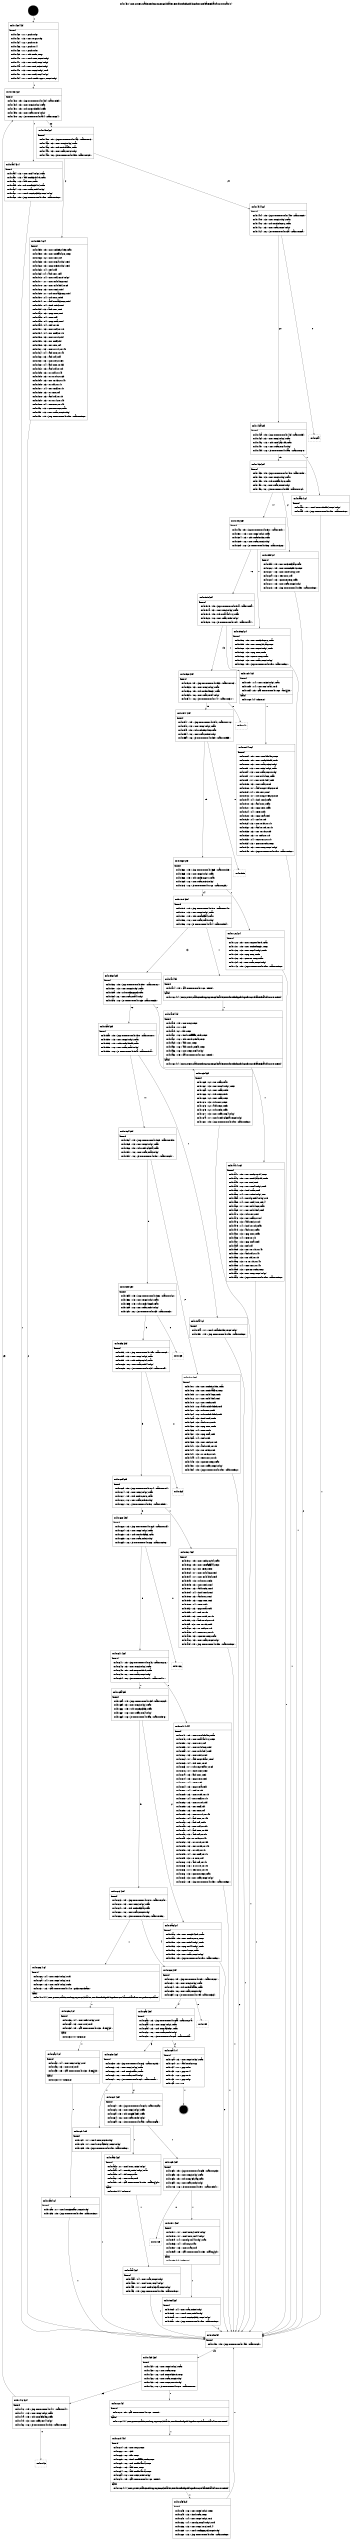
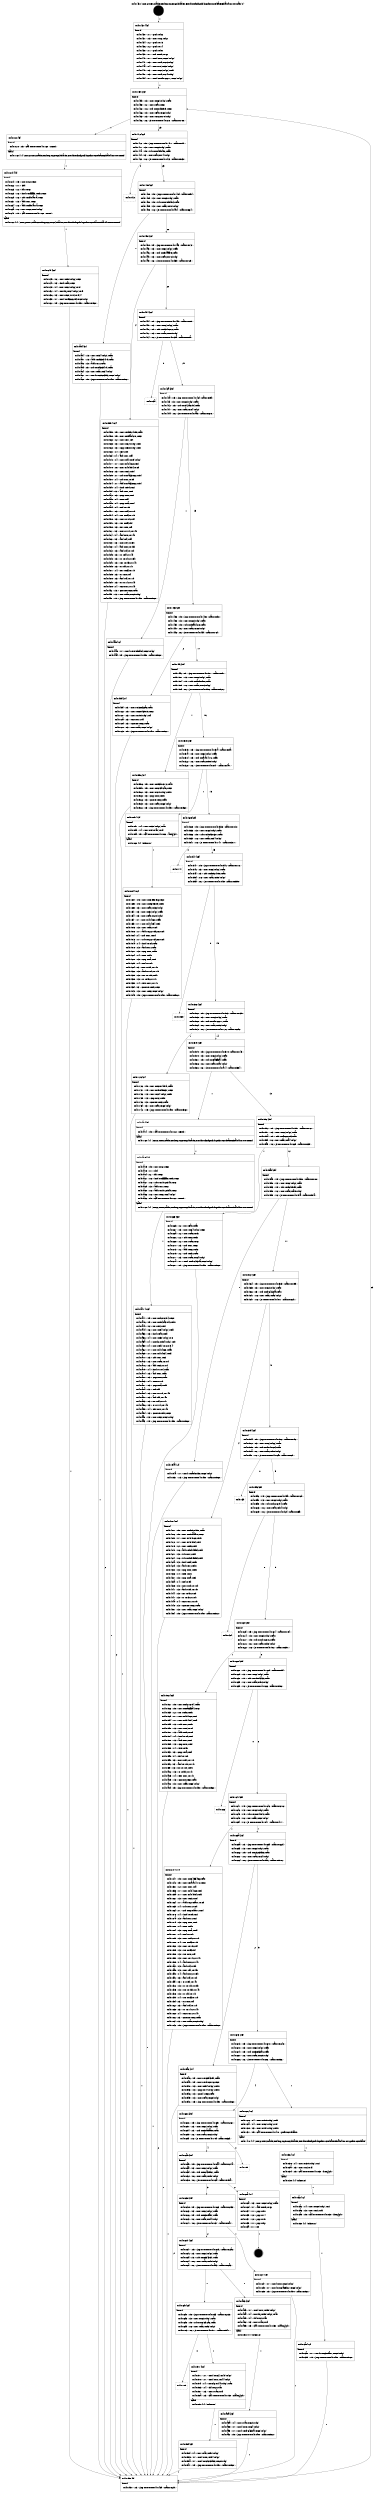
(33, 85) -> (159, 85)
